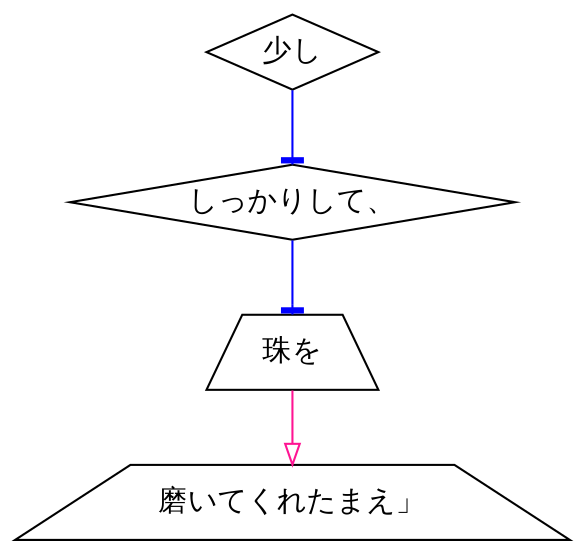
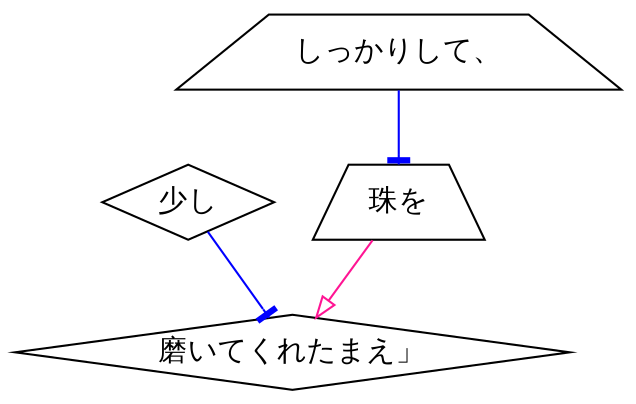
(292, 122) -> (235, 270)
(292, 202) -> (399, 52)
(292, 502) -> (292, 352)
